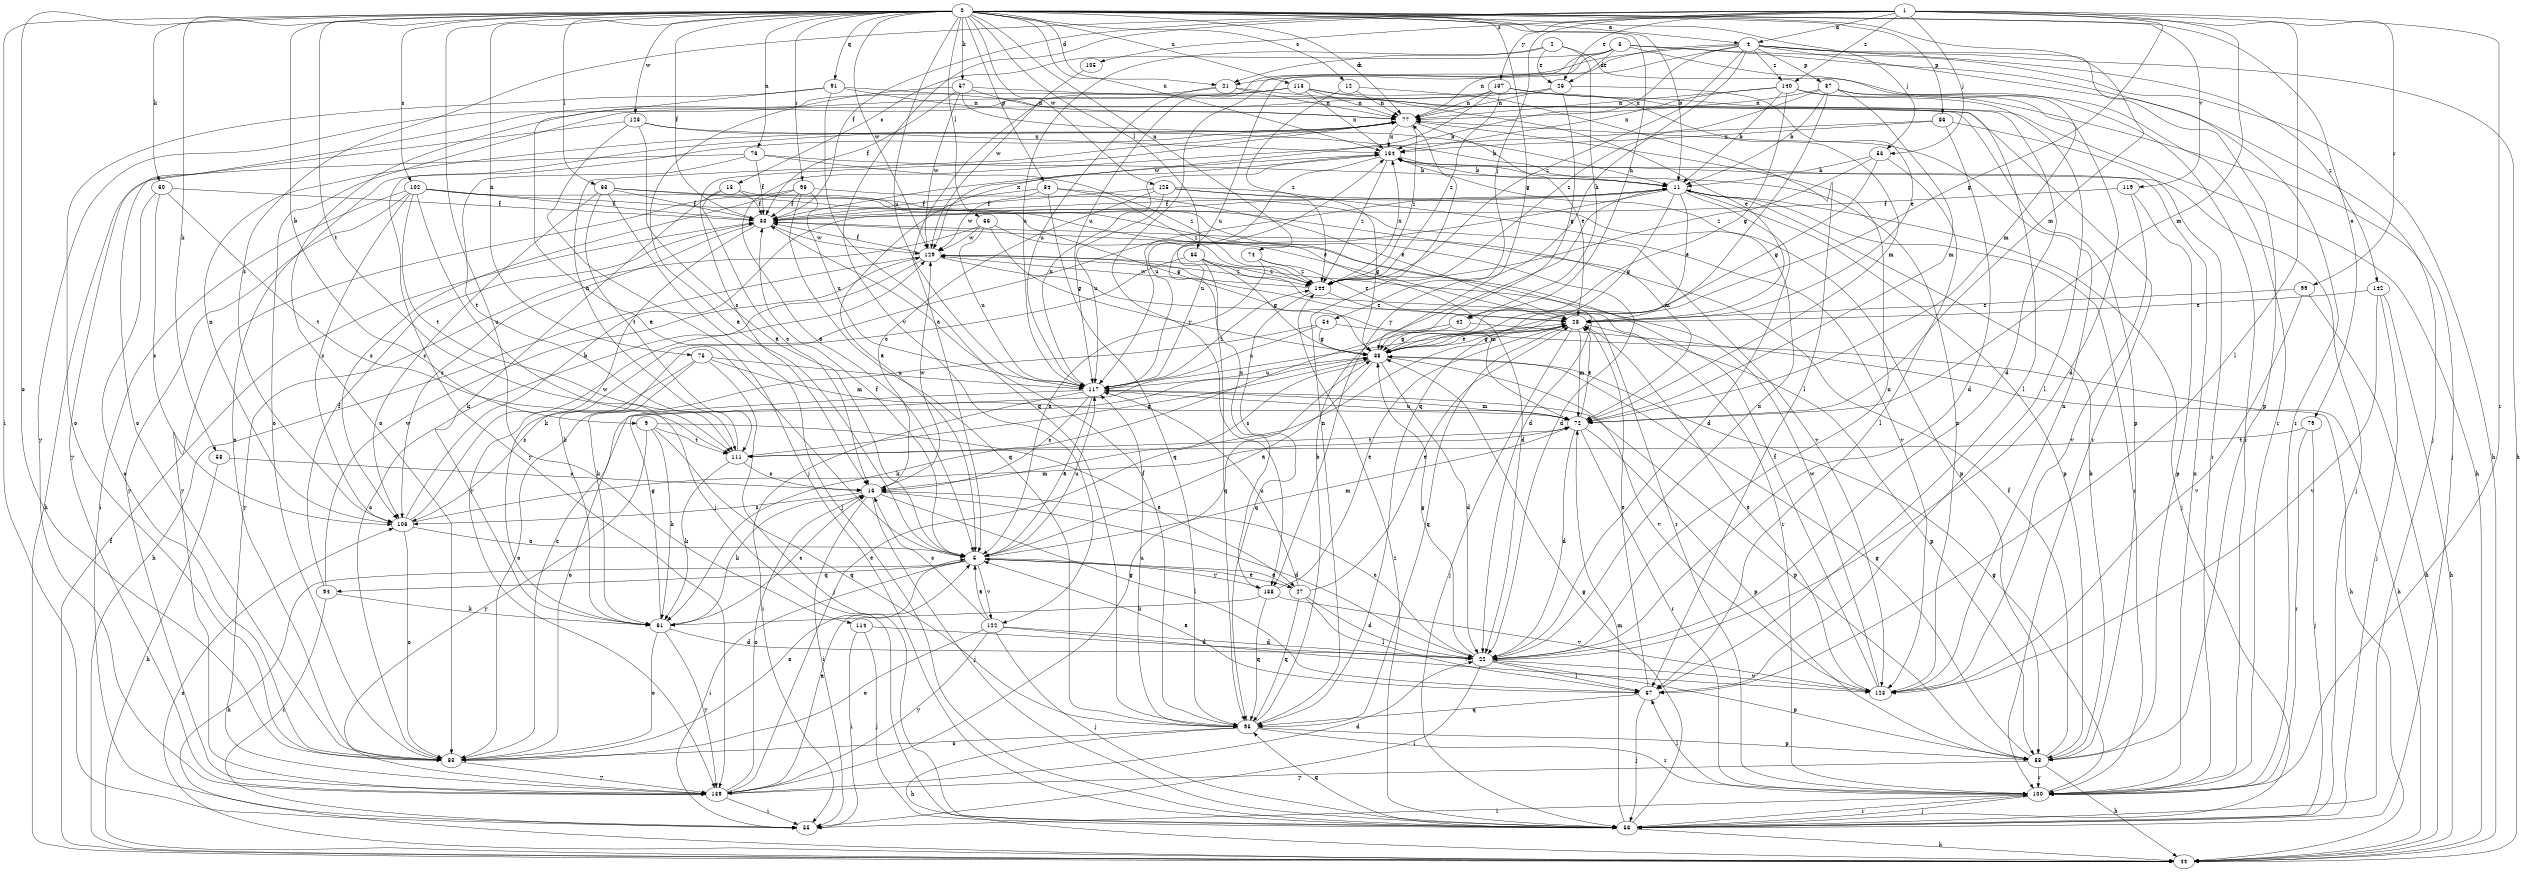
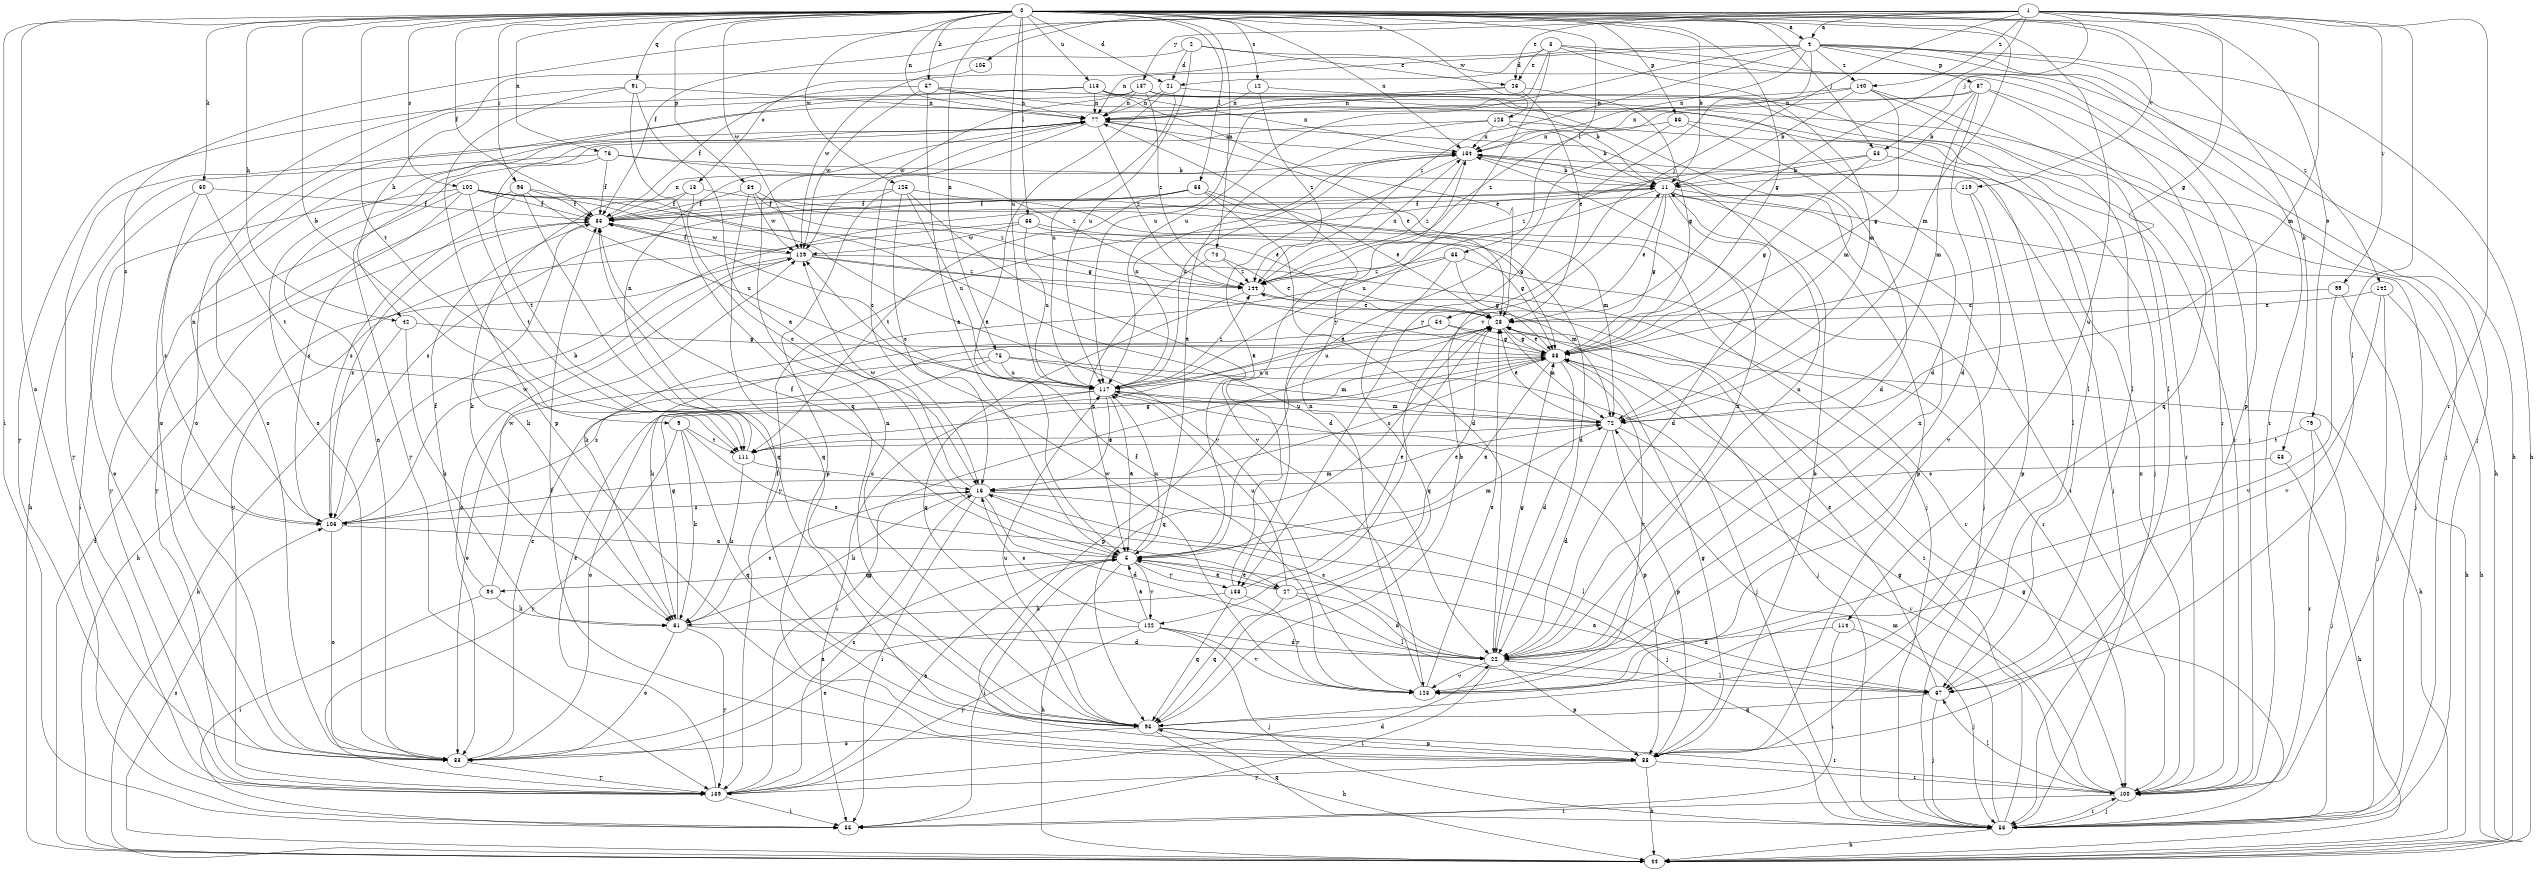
(1127, 273) -> none
